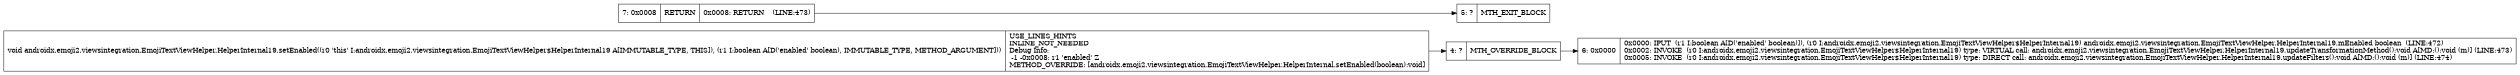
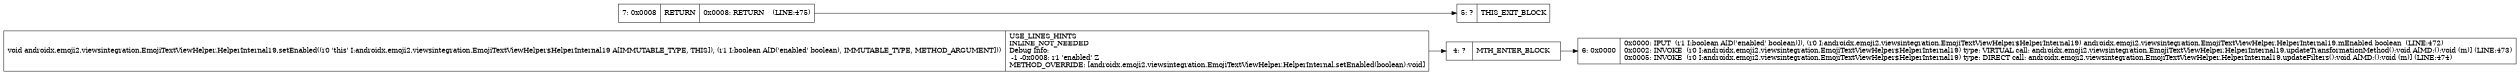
(757, 13) -> (757, 13)
(1513, 13) -> (1513, 13)
(1513, 51) -> (1513, 51)
